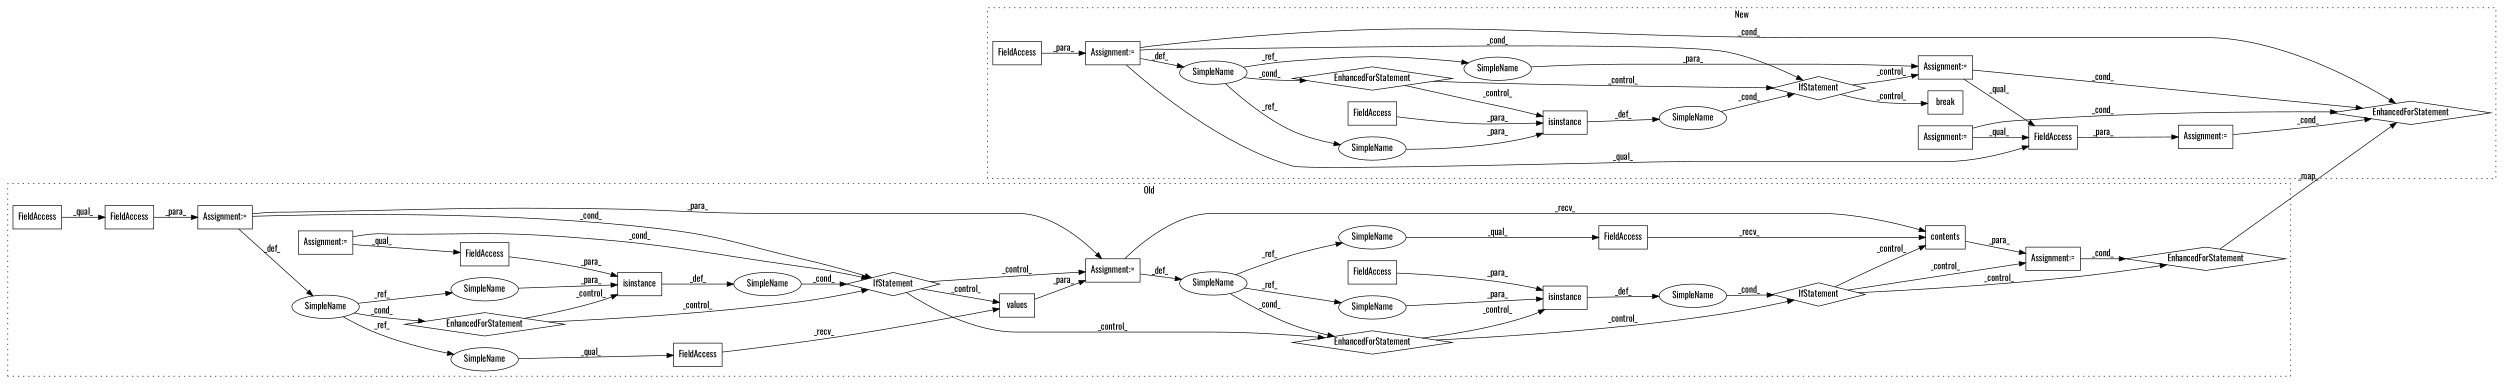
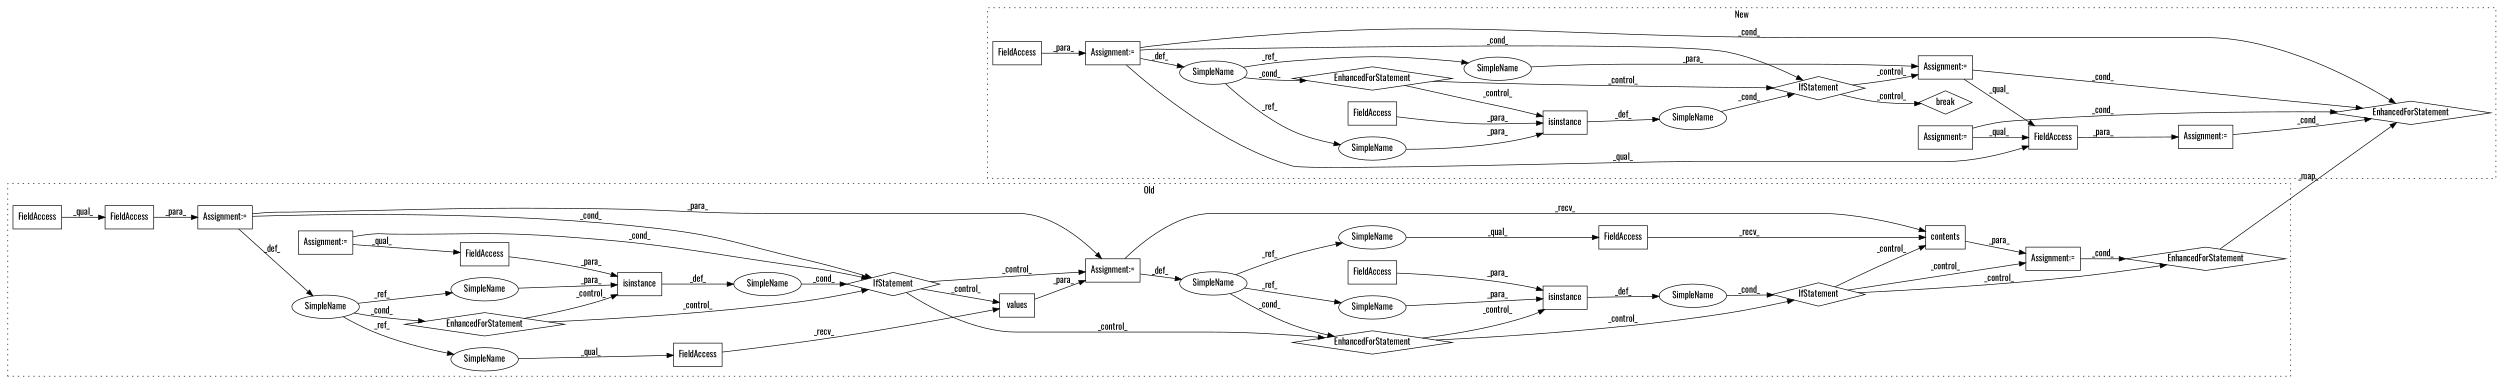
(1945, 102) -> (1945, 102)
